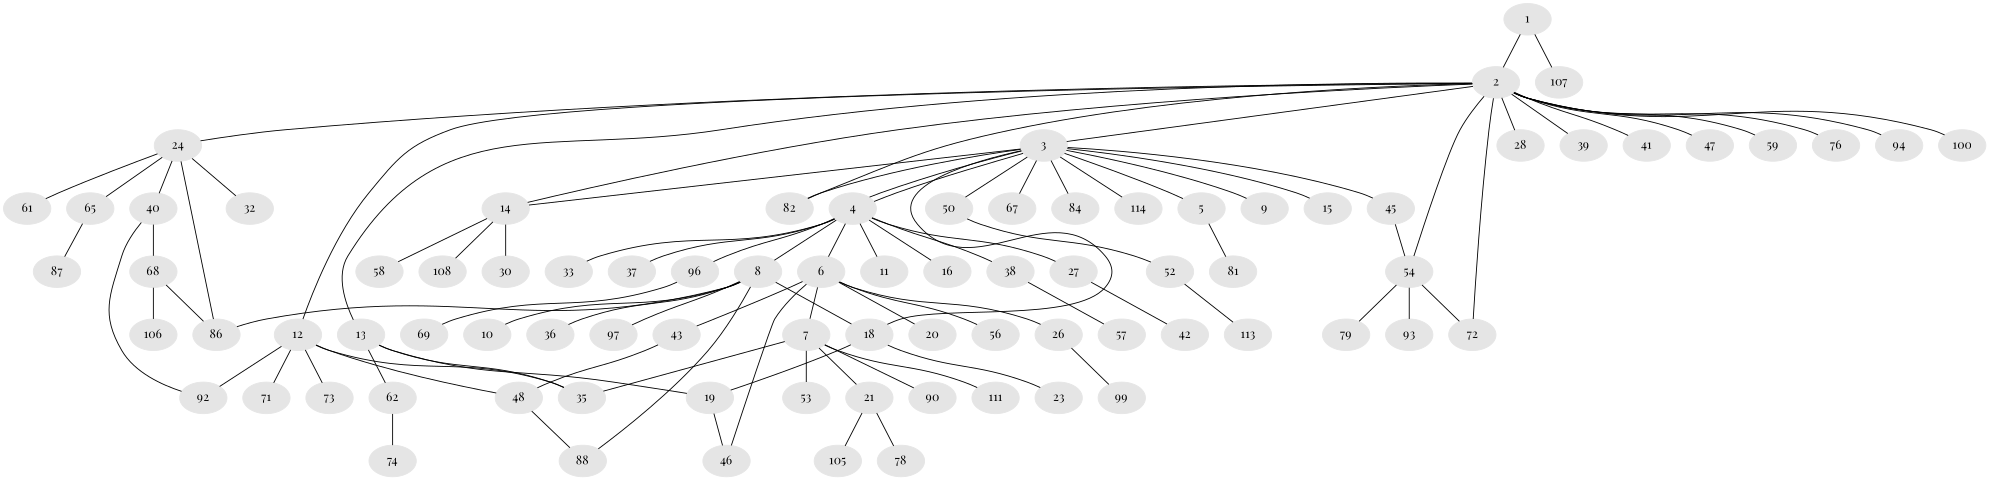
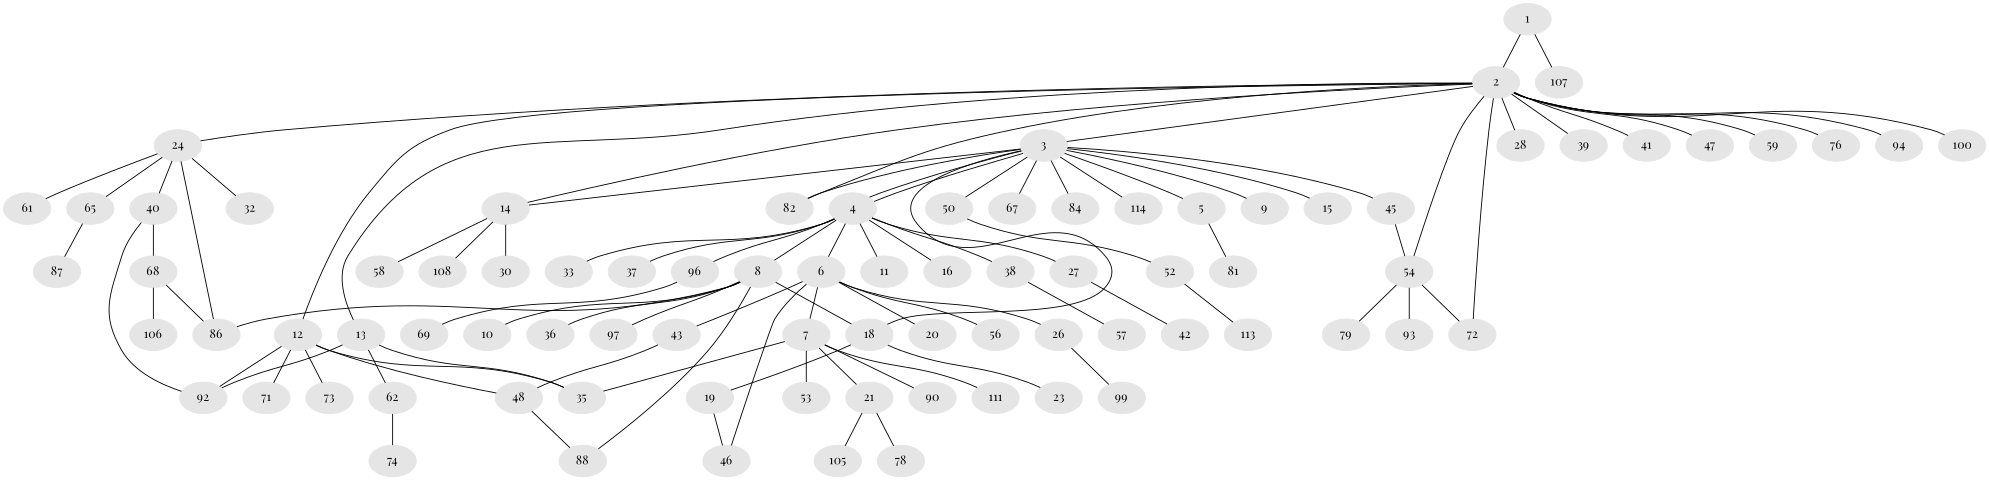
(548, 375) -> (291, 364)
